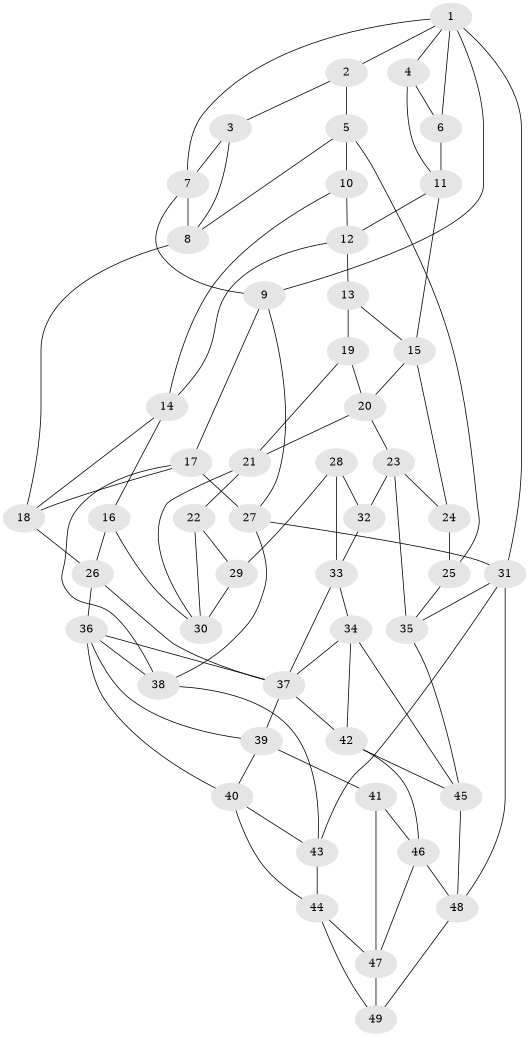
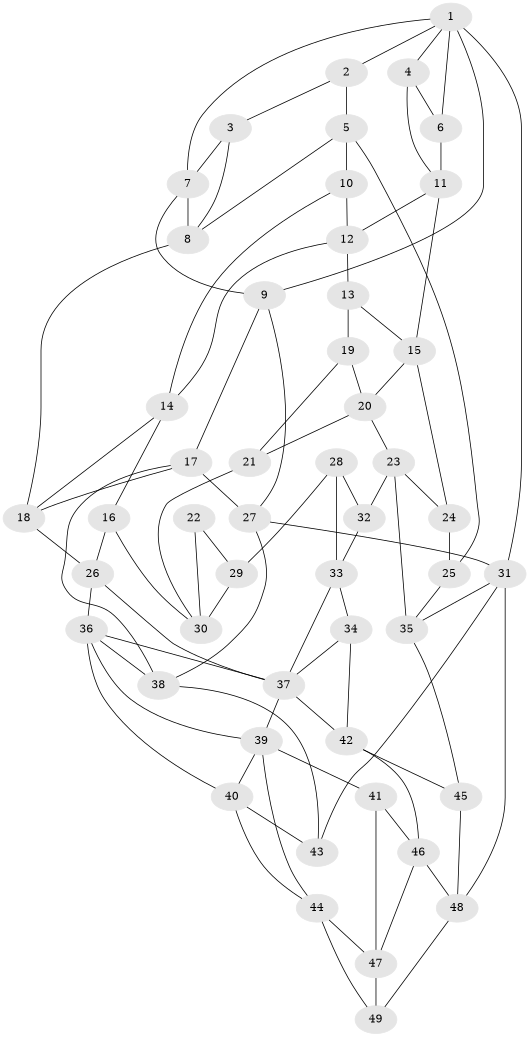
(225, 487) -> none
(404, 710) -> none
(317, 880) -> (277, 832)
